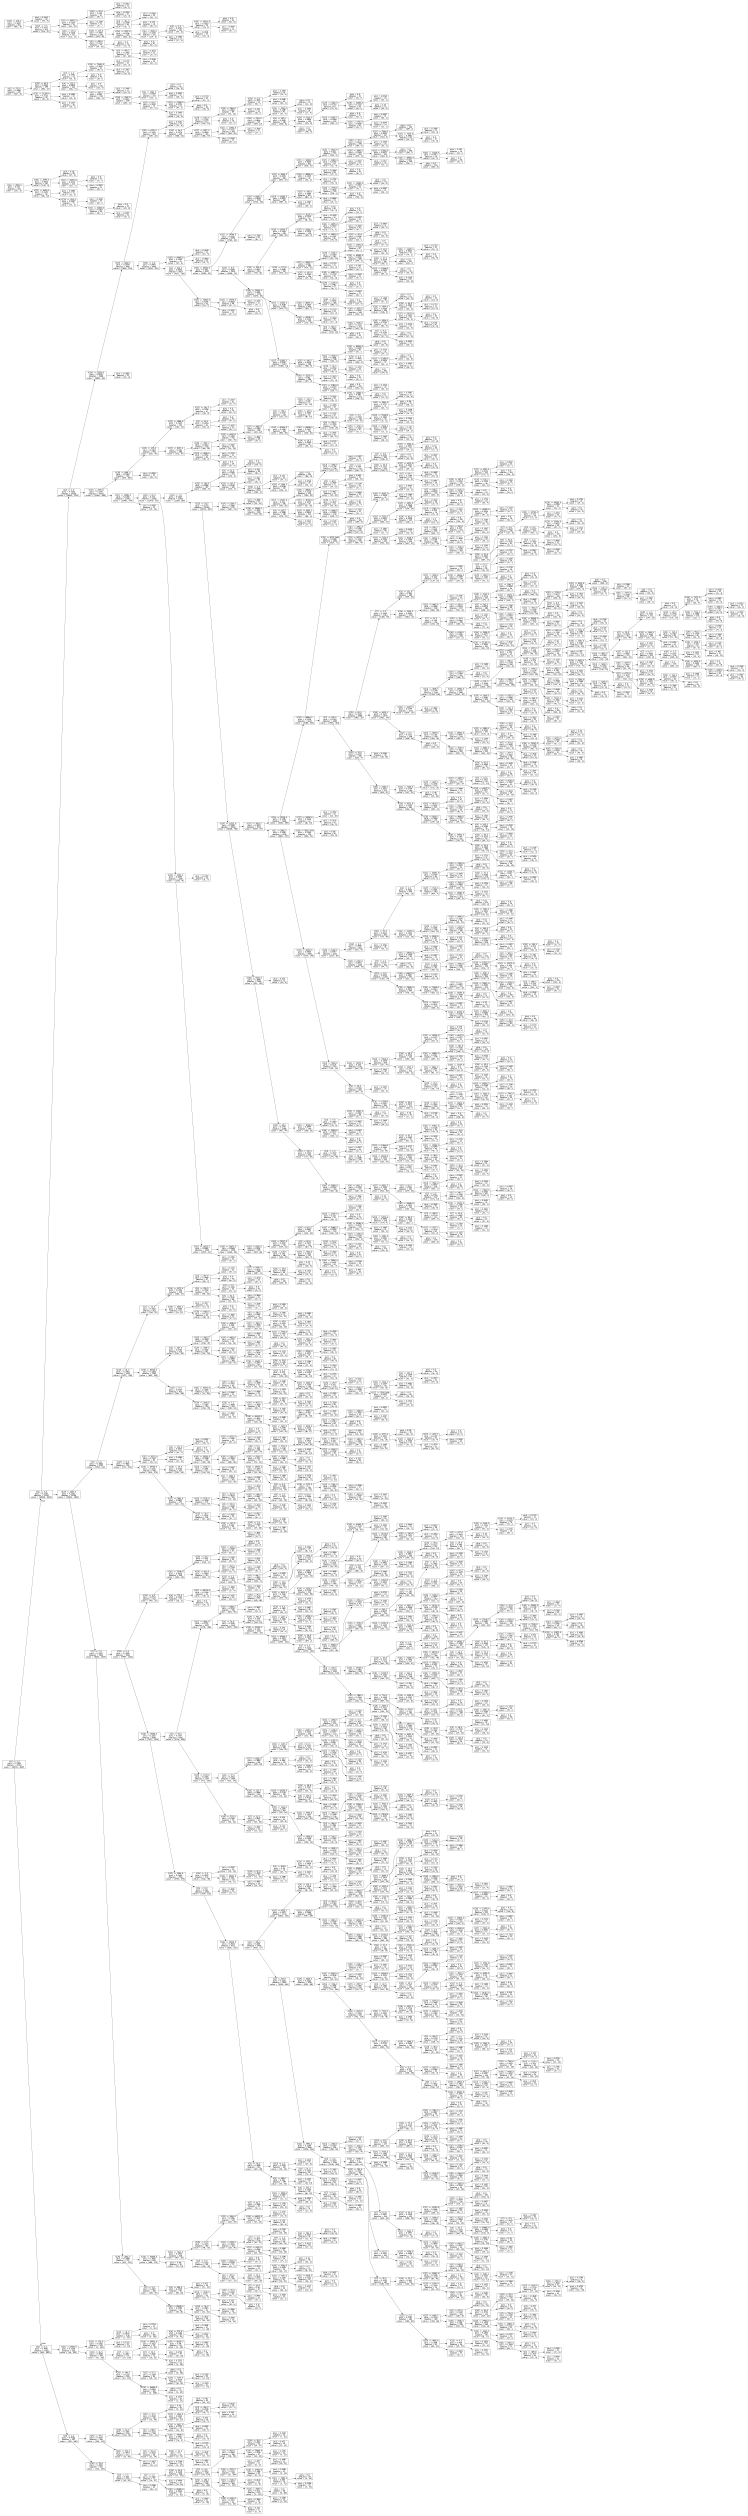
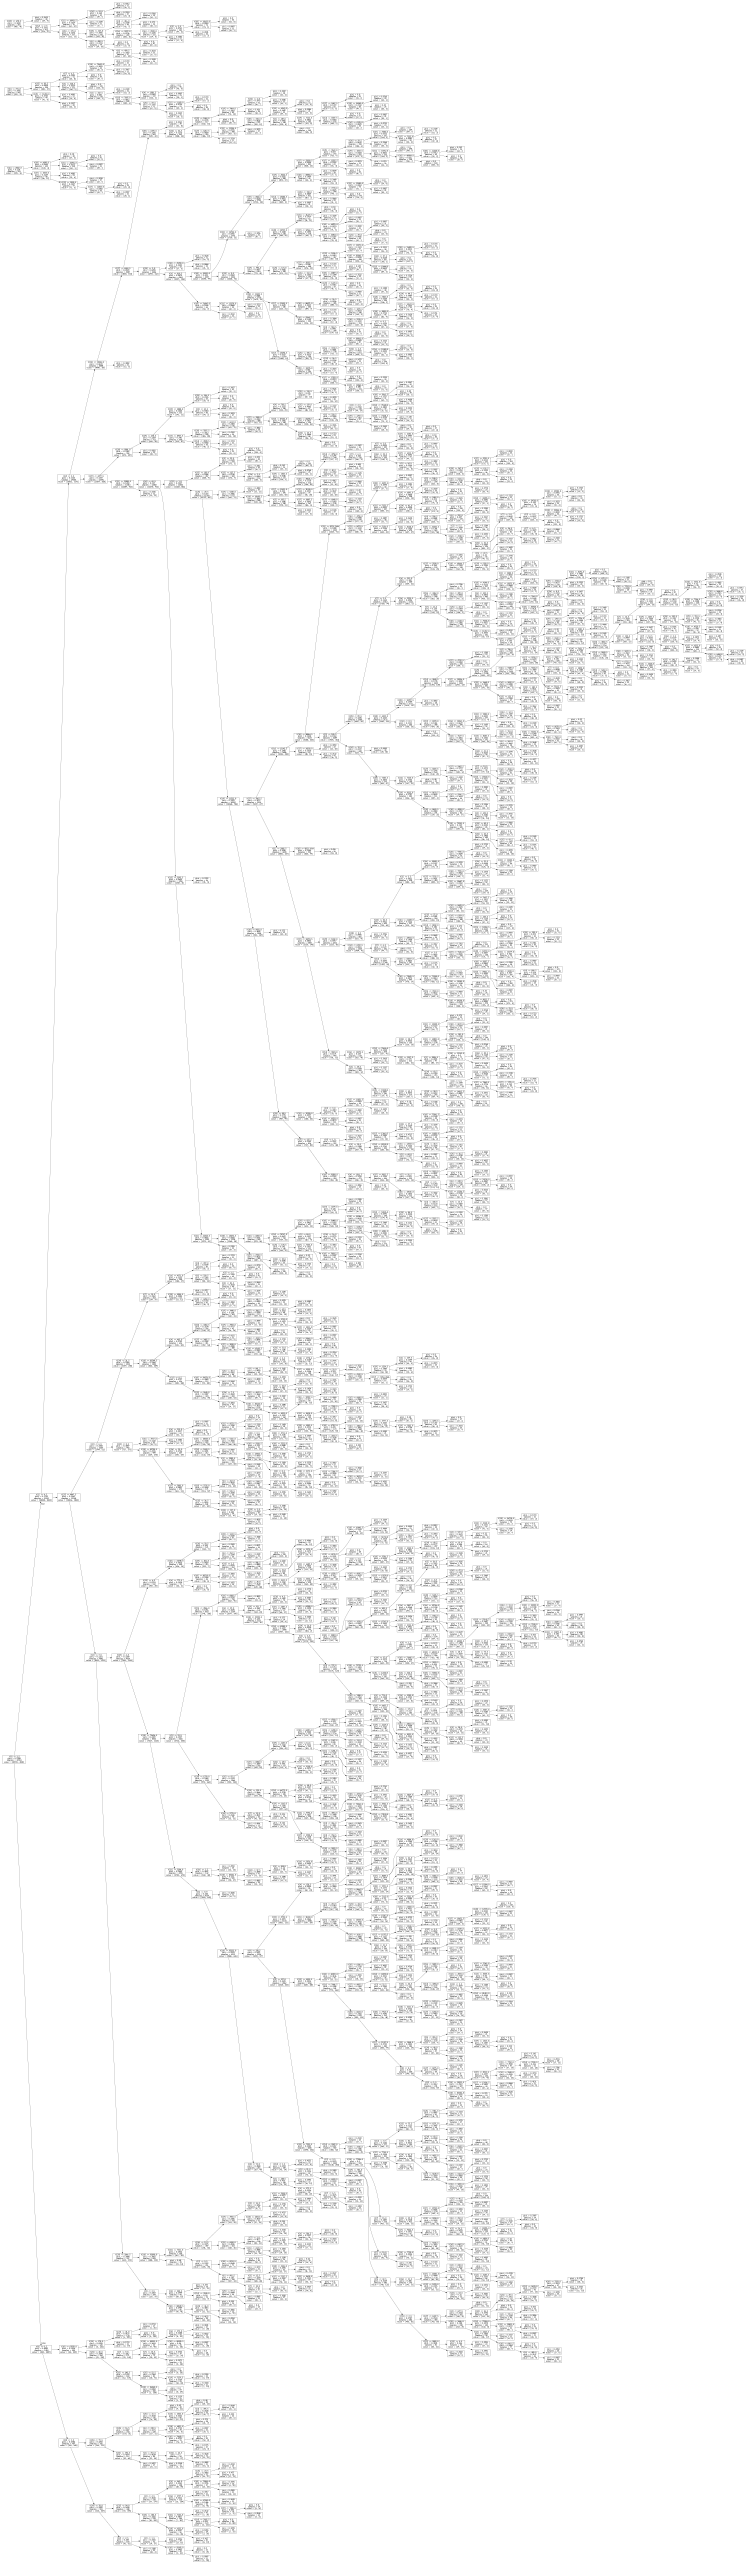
(161, 2476) -> (109, 2508)
